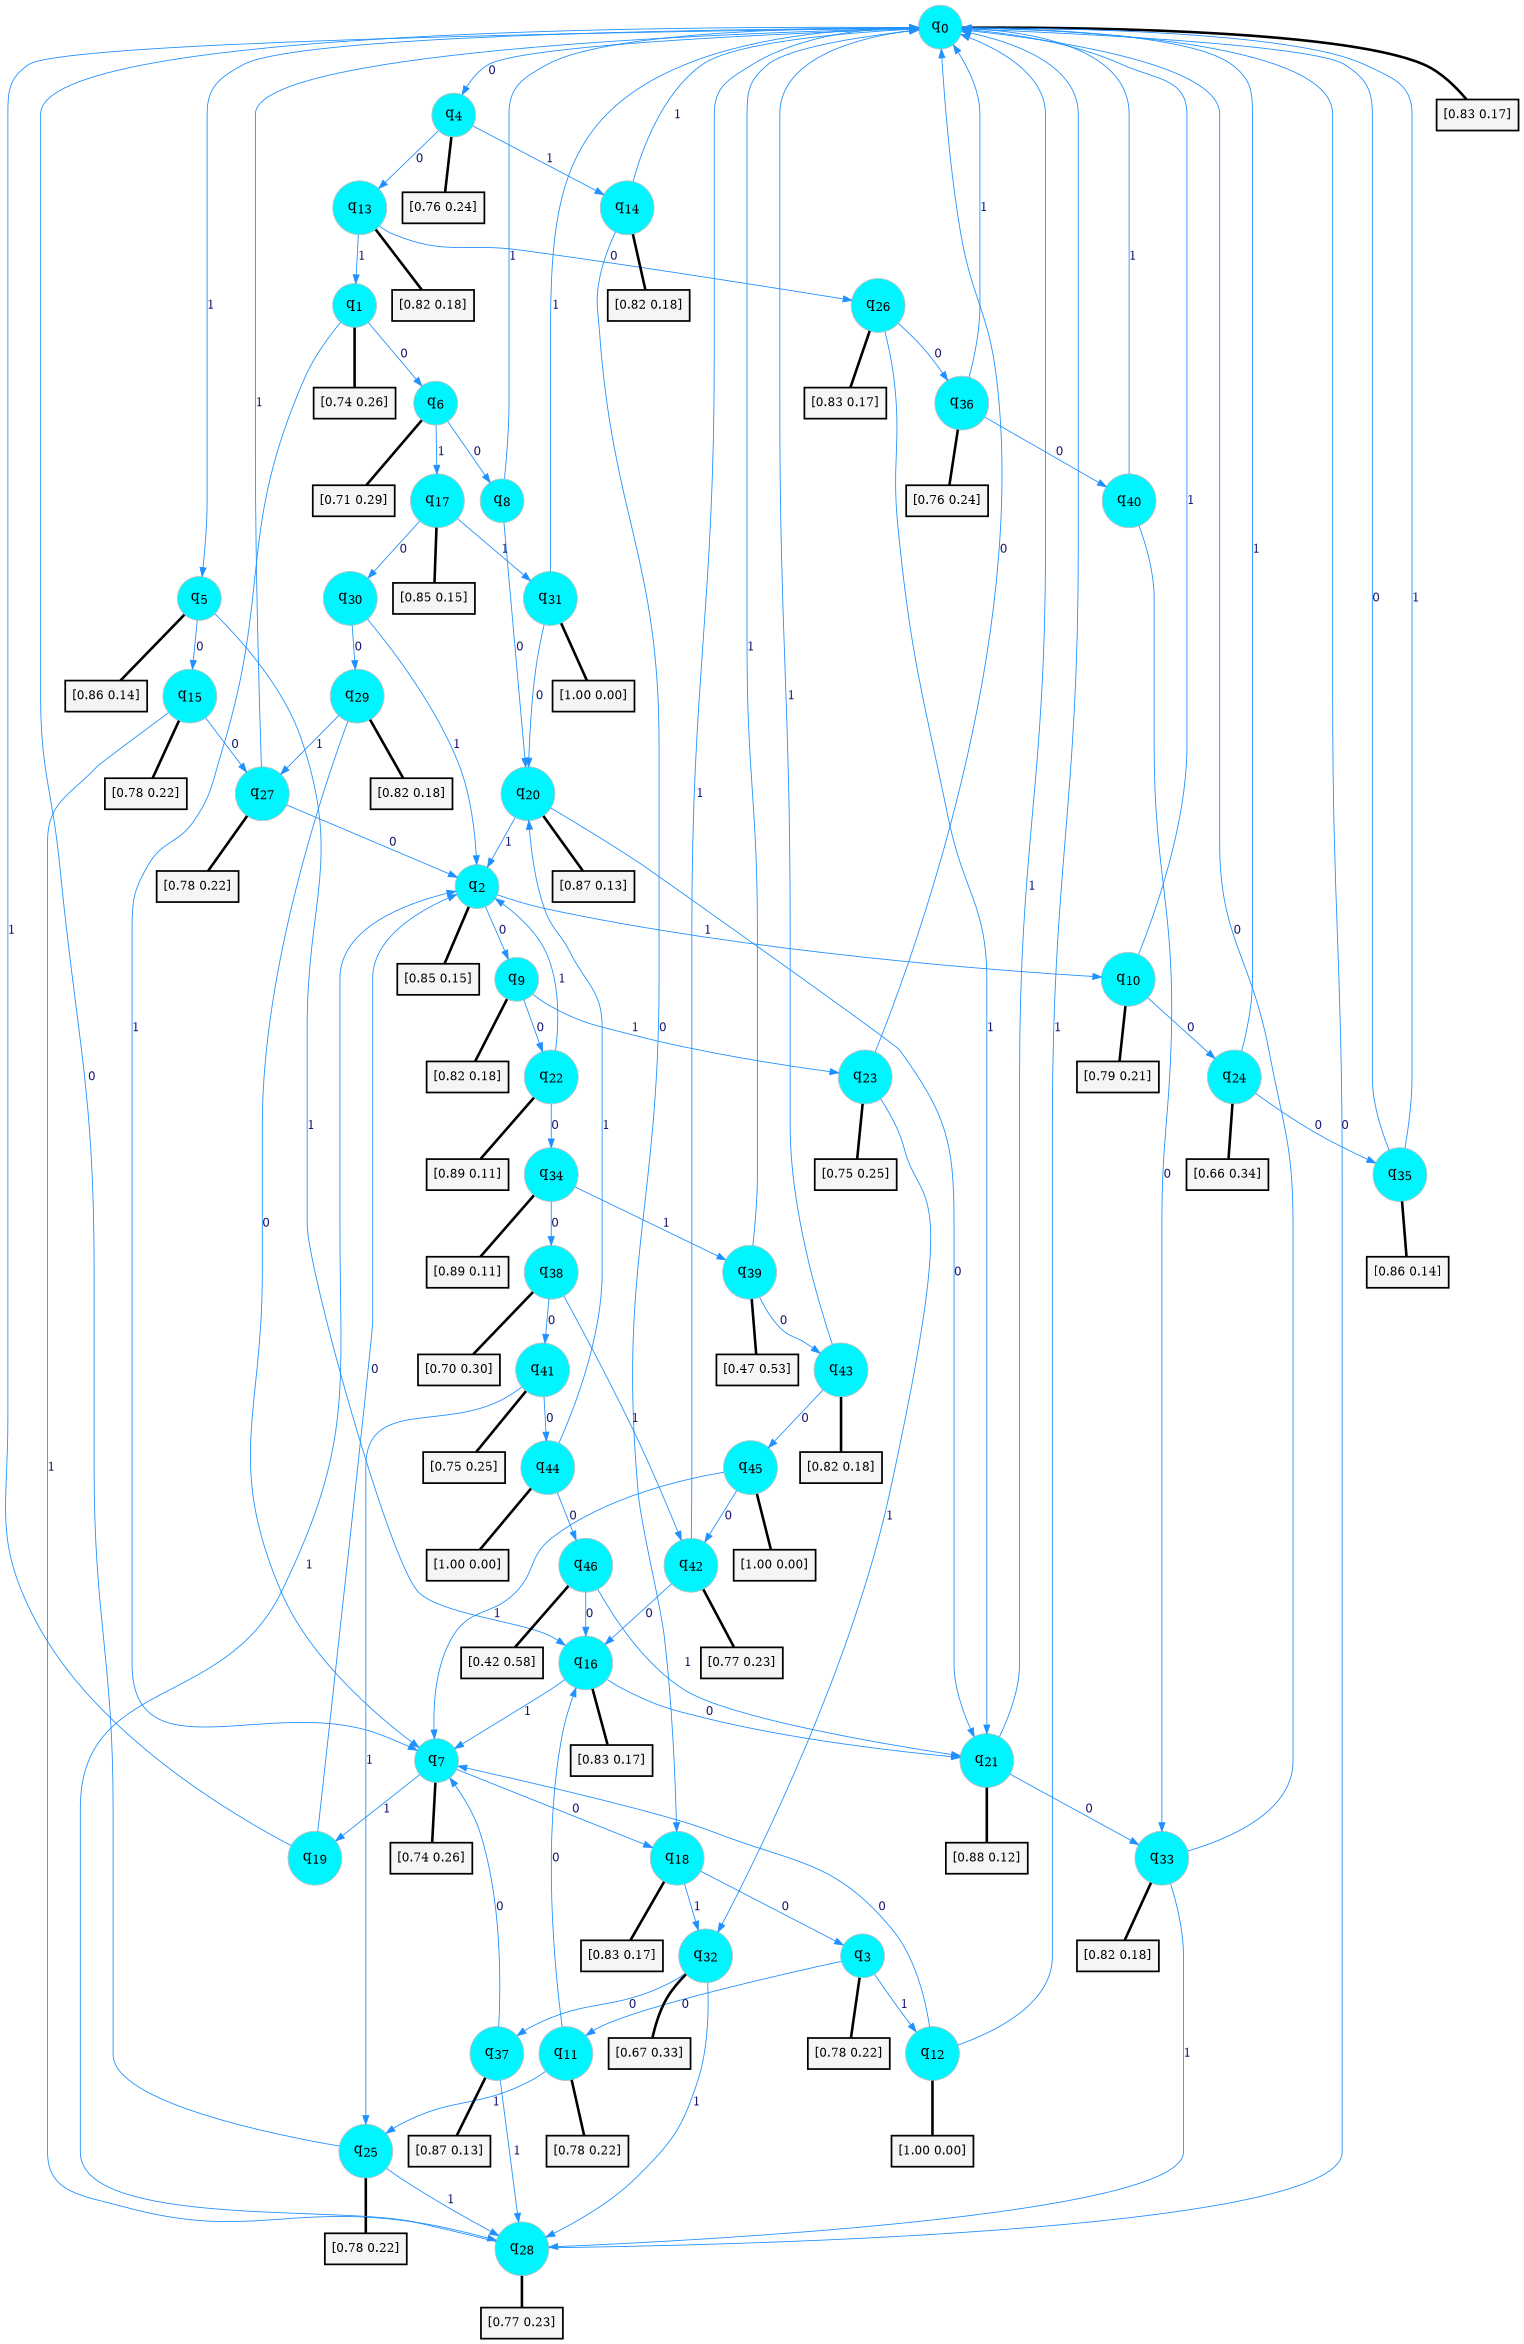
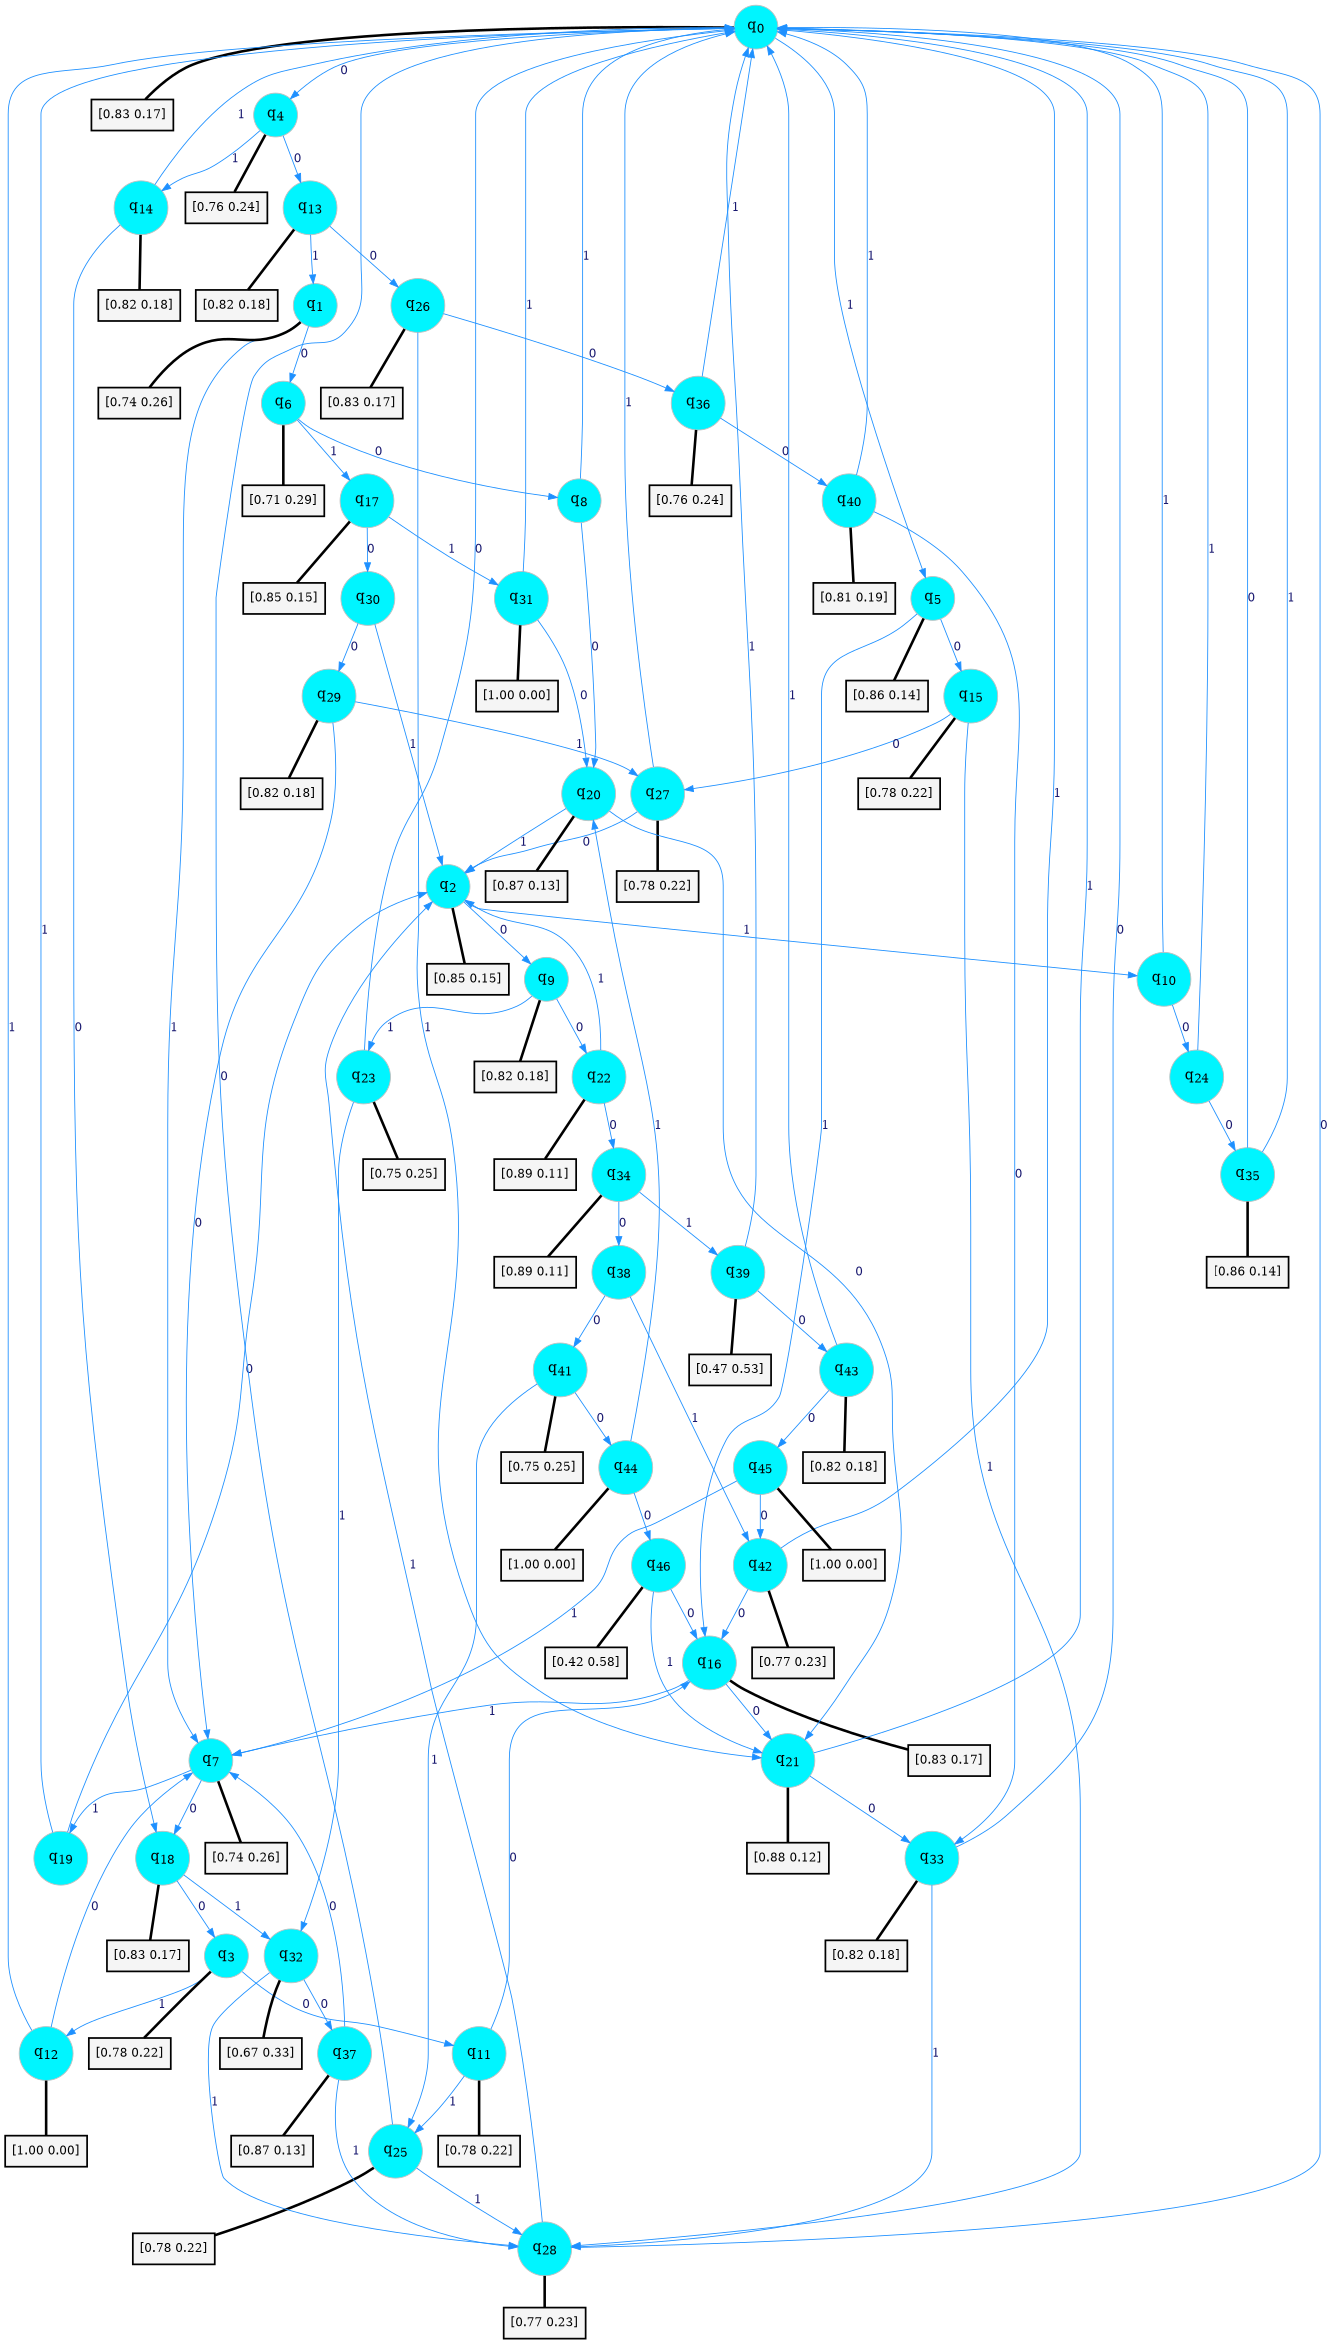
none -> (854, 598)
(1118, 1077) -> none
(1227, 1175) -> none
(459, 1370) -> none
